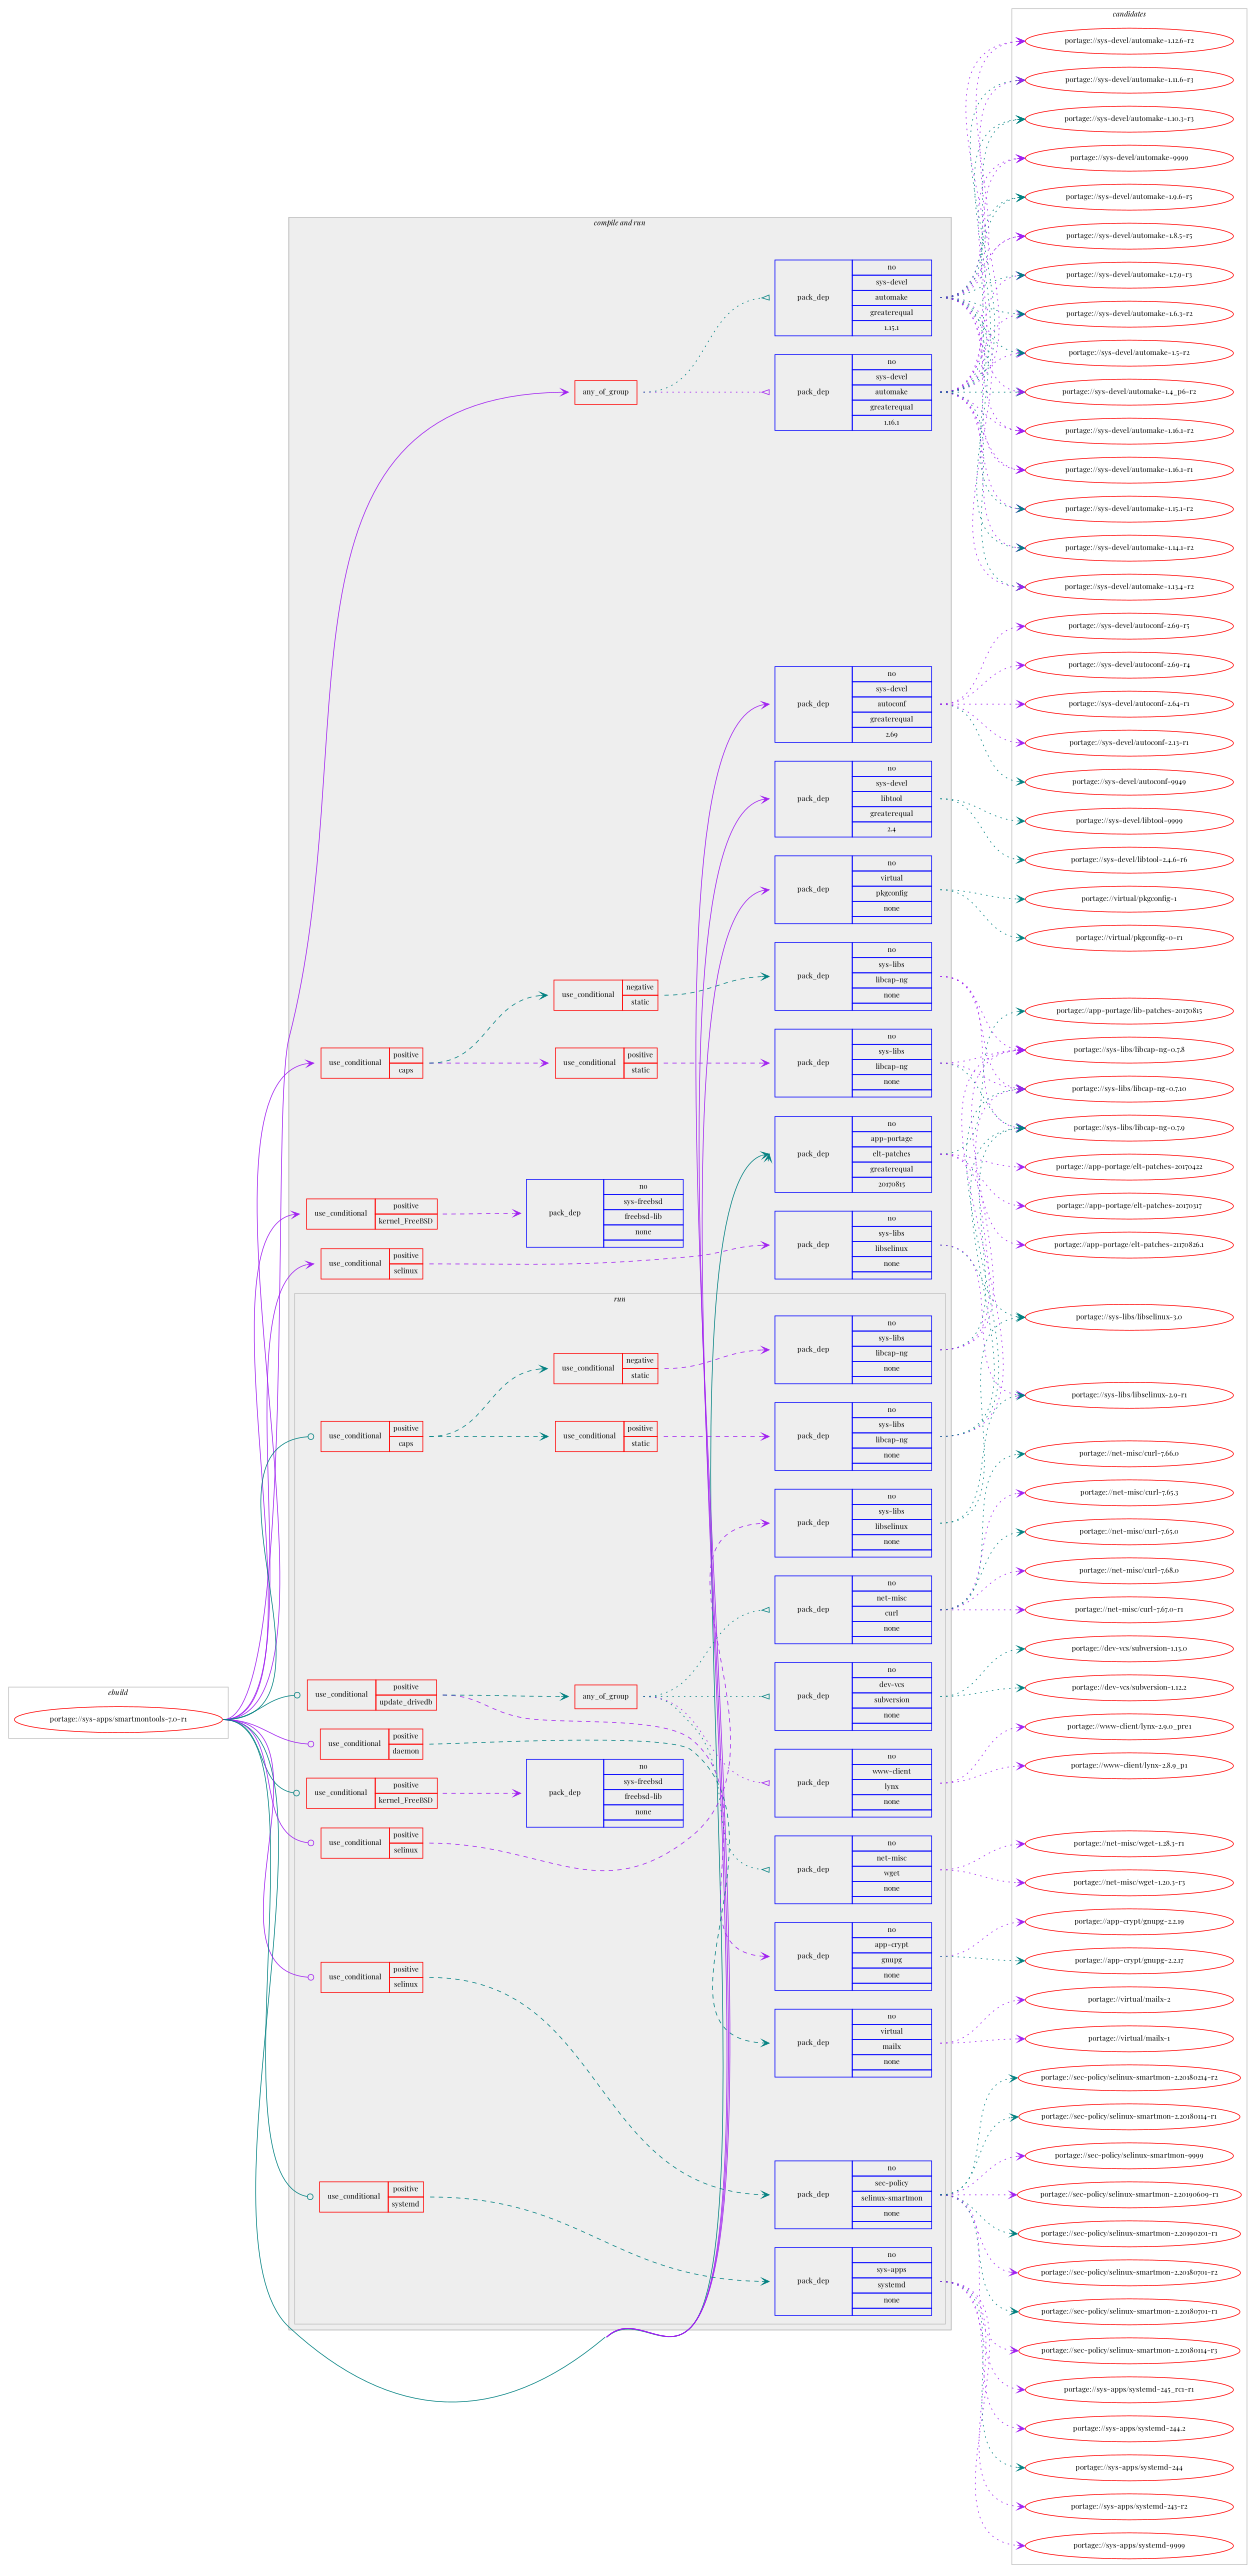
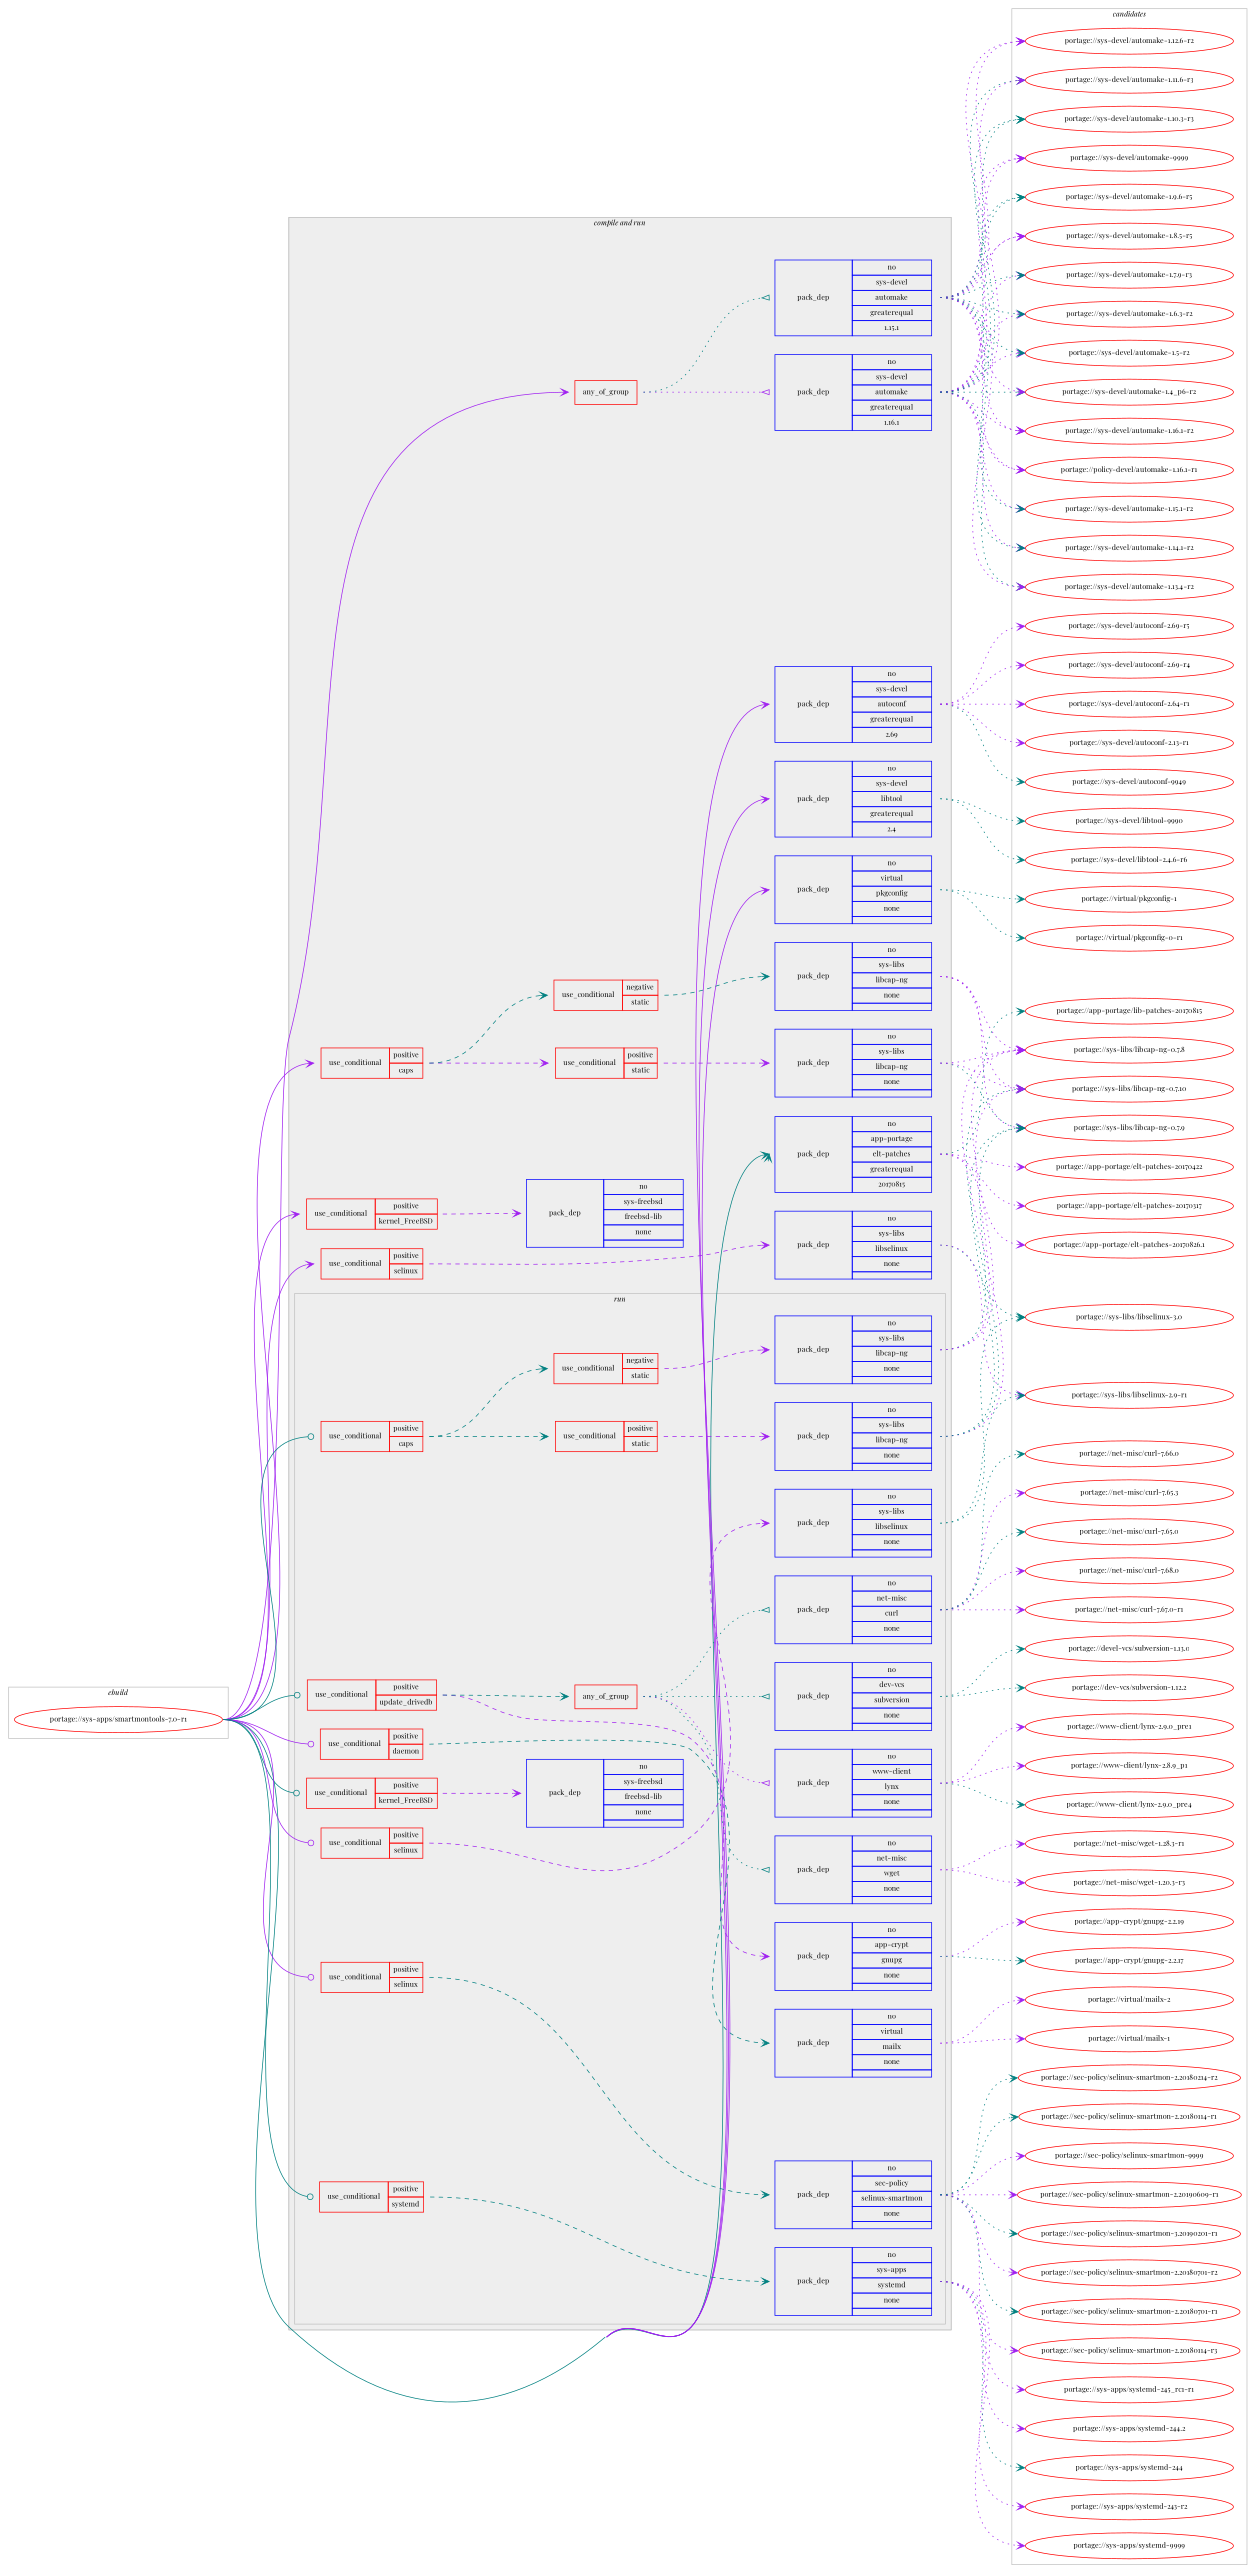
(1129, 470) -> (1129, 470)
(1129, 821) -> (1129, 821)
(1129, 1245) -> (1129, 1245)
(1129, 1649) -> (1129, 1649)
none -> (1129, 1805)
(1129, 2234) -> (1129, 2234)
